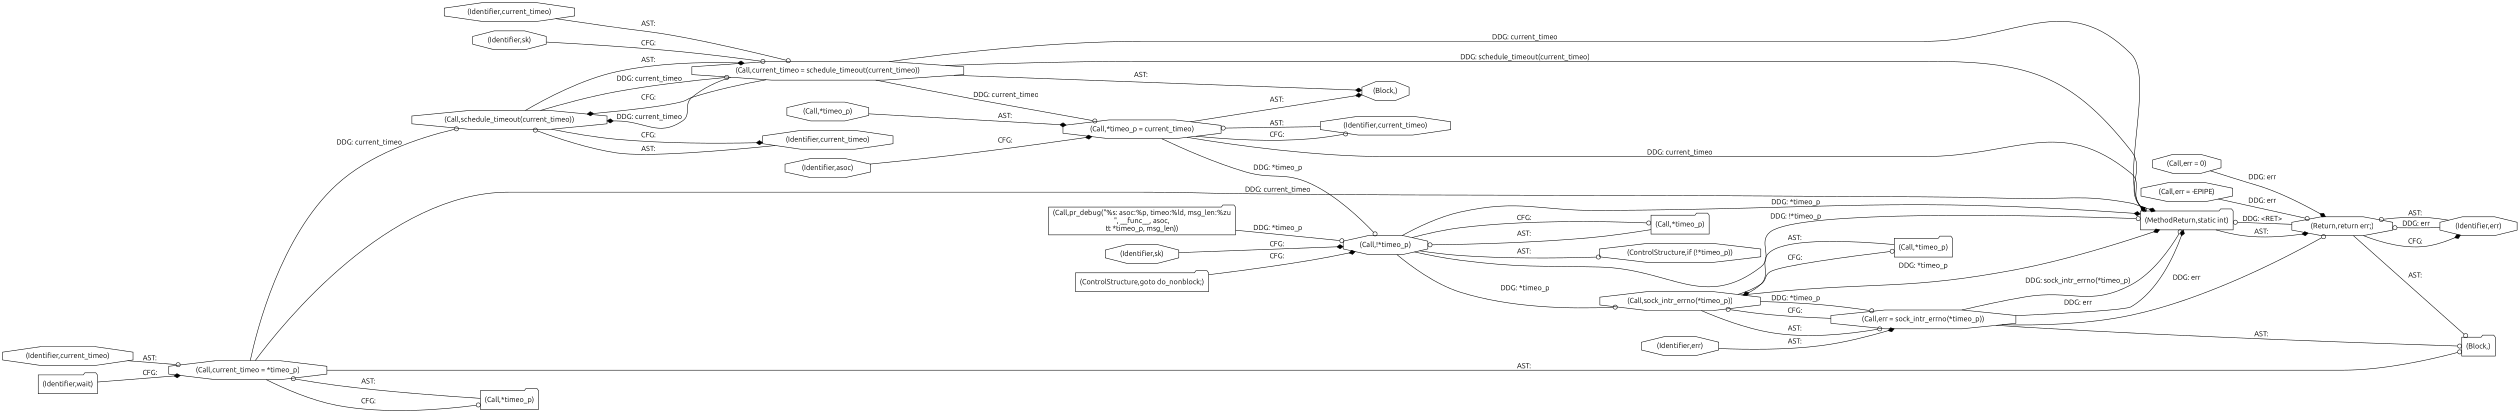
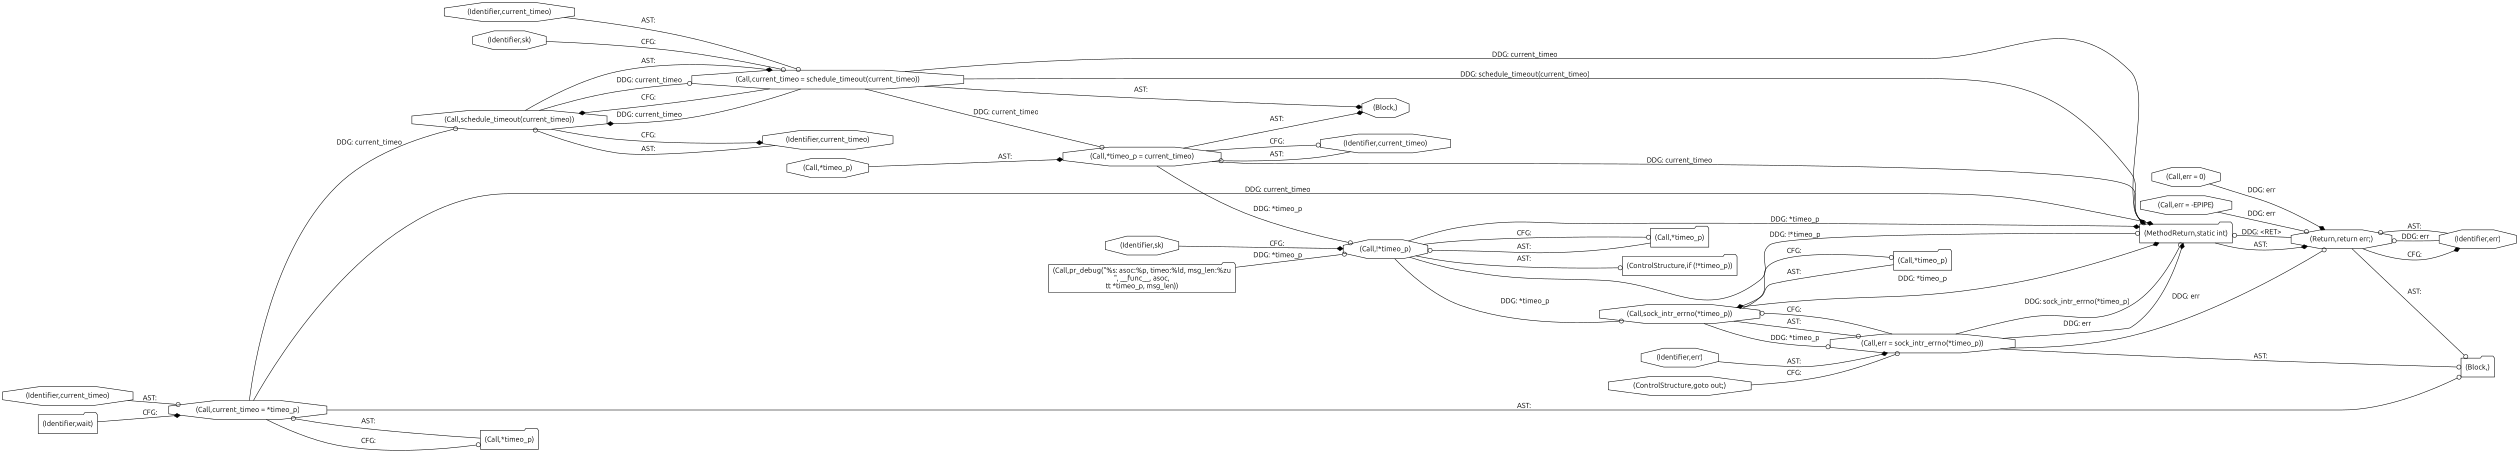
(828, 168) -> none
(1680, 253) -> (1680, 266)
(1142, 282) -> none
none -> (1680, 386)
